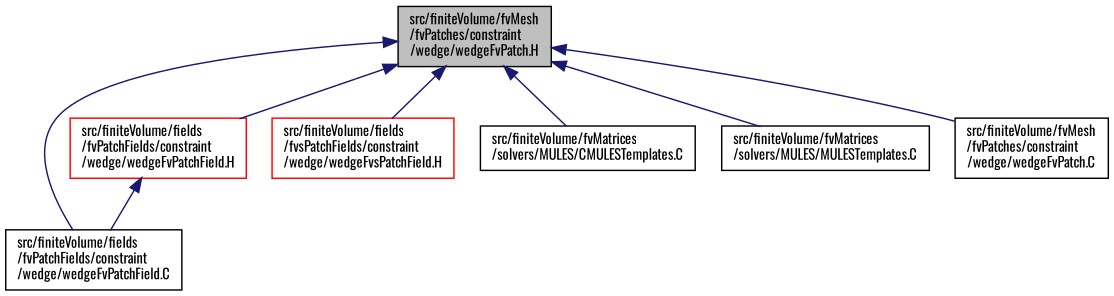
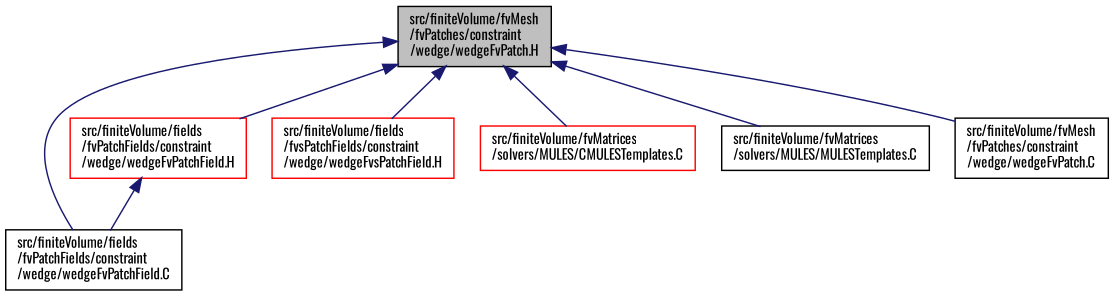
(588, 148) -> (588, 148)
